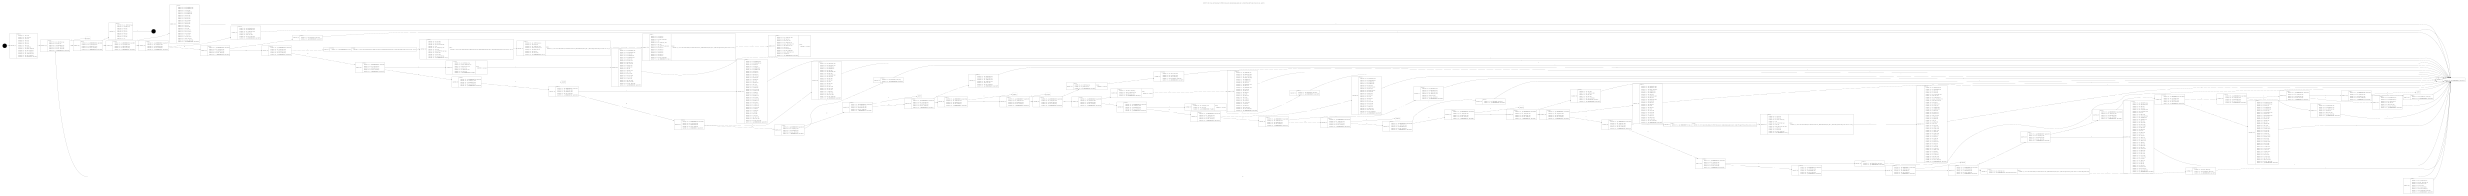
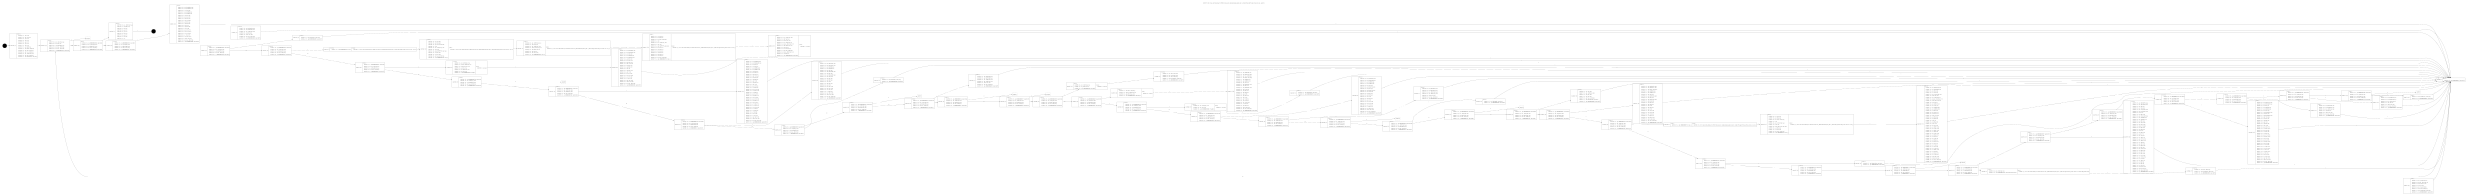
(154, 46) -> none
